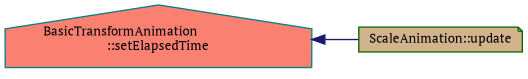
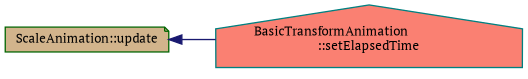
(342, 40) -> (199, 40)
